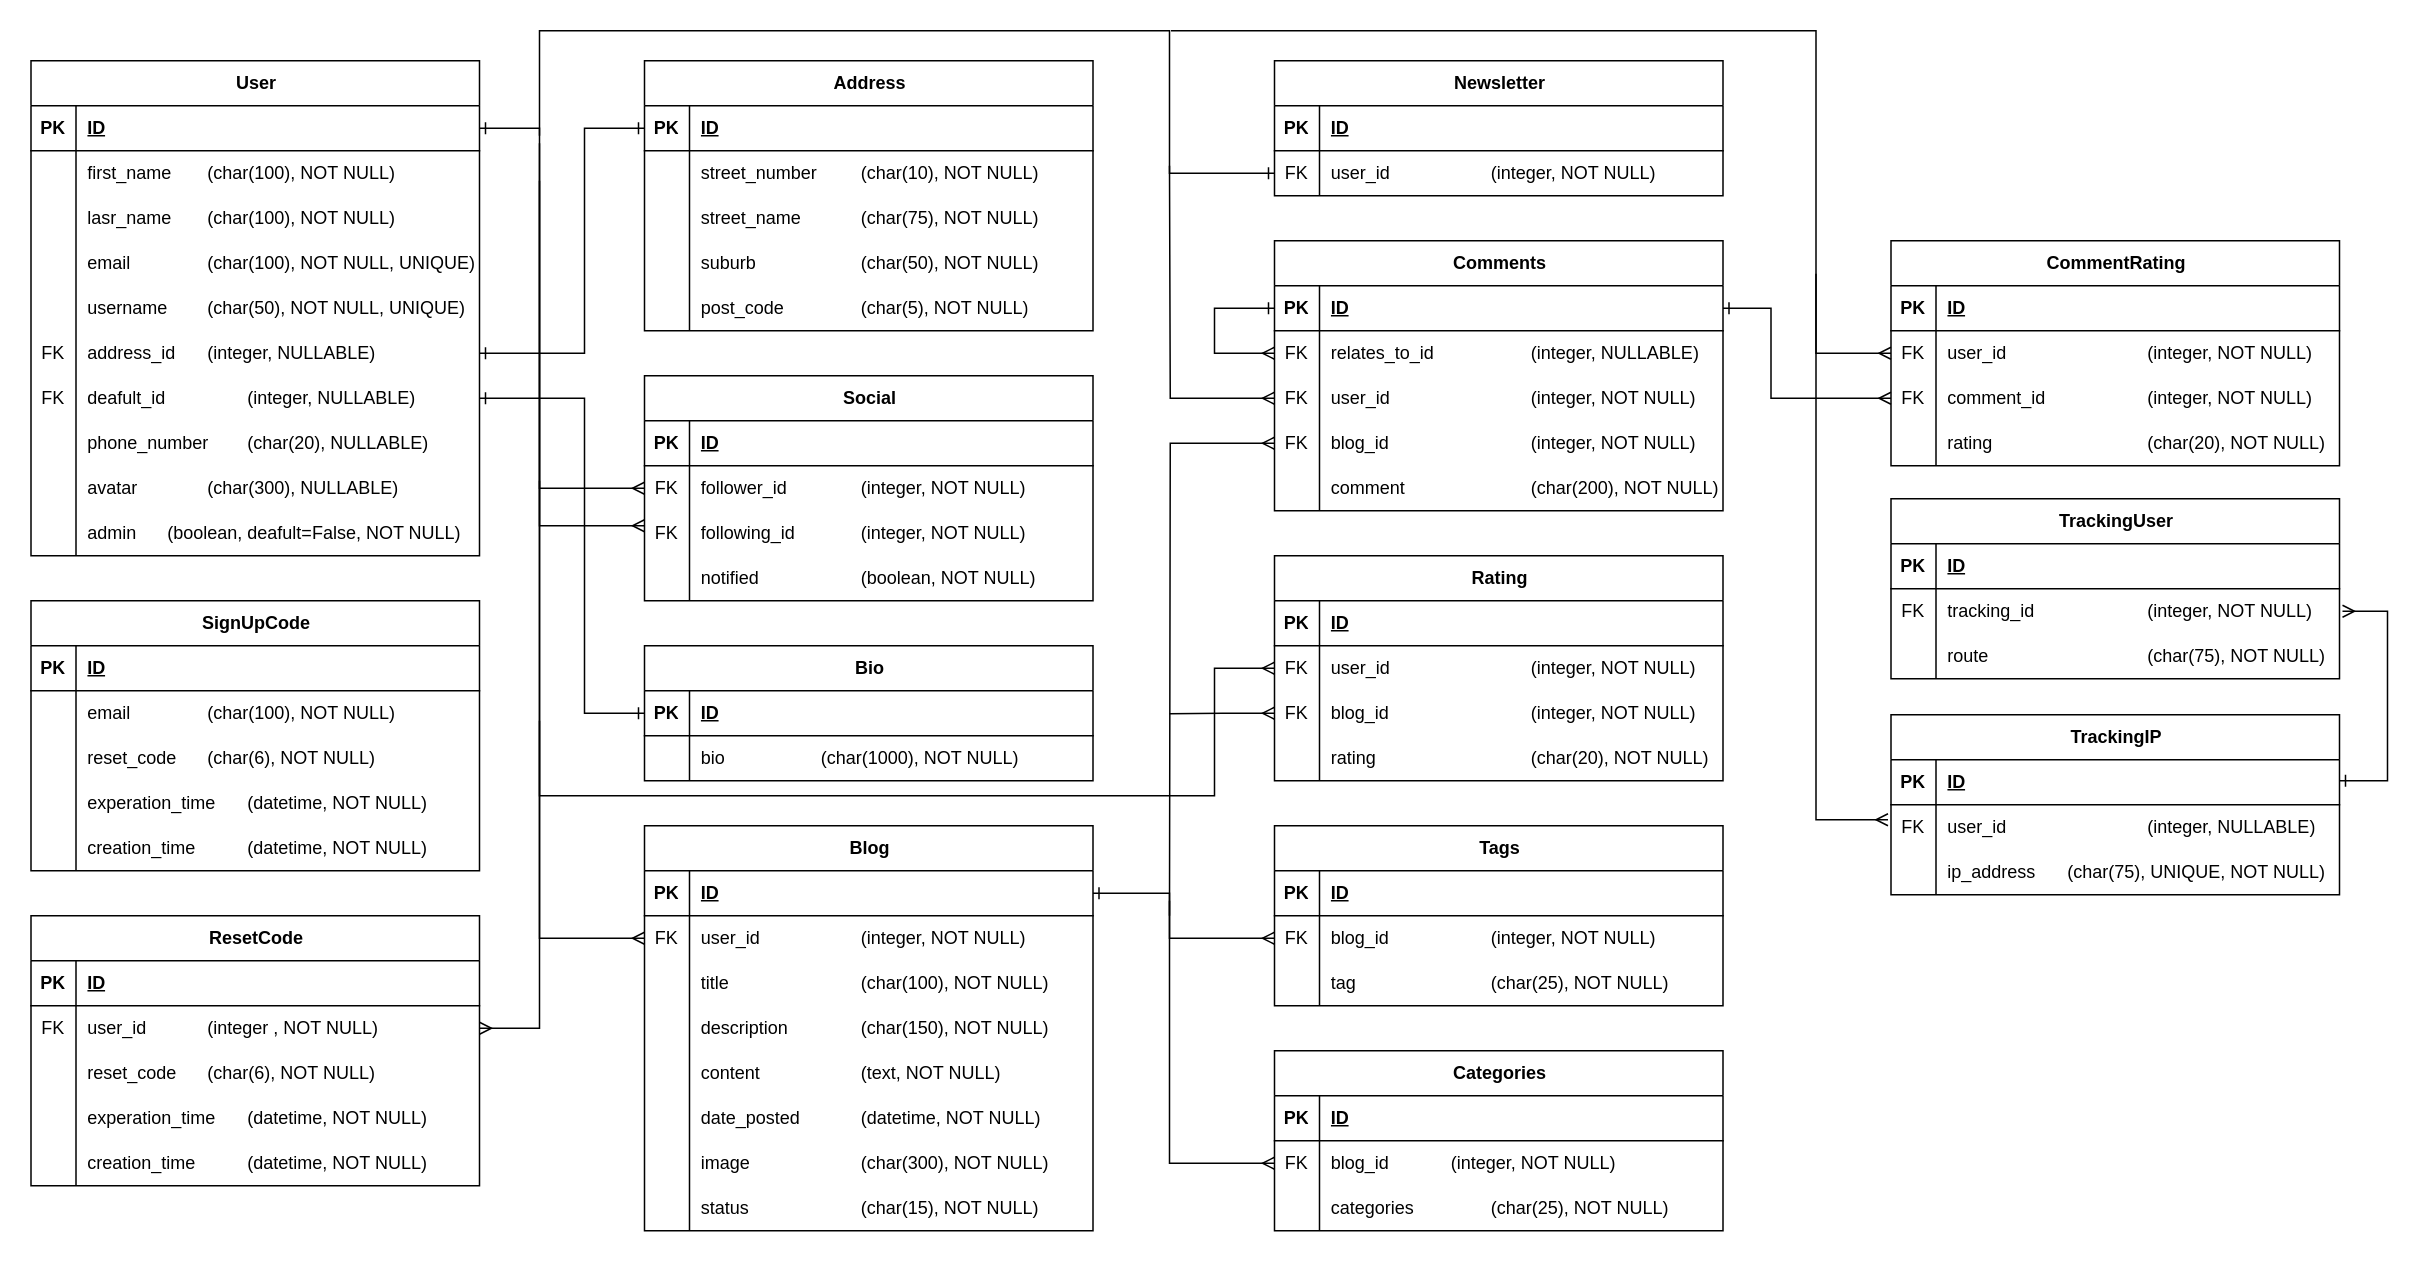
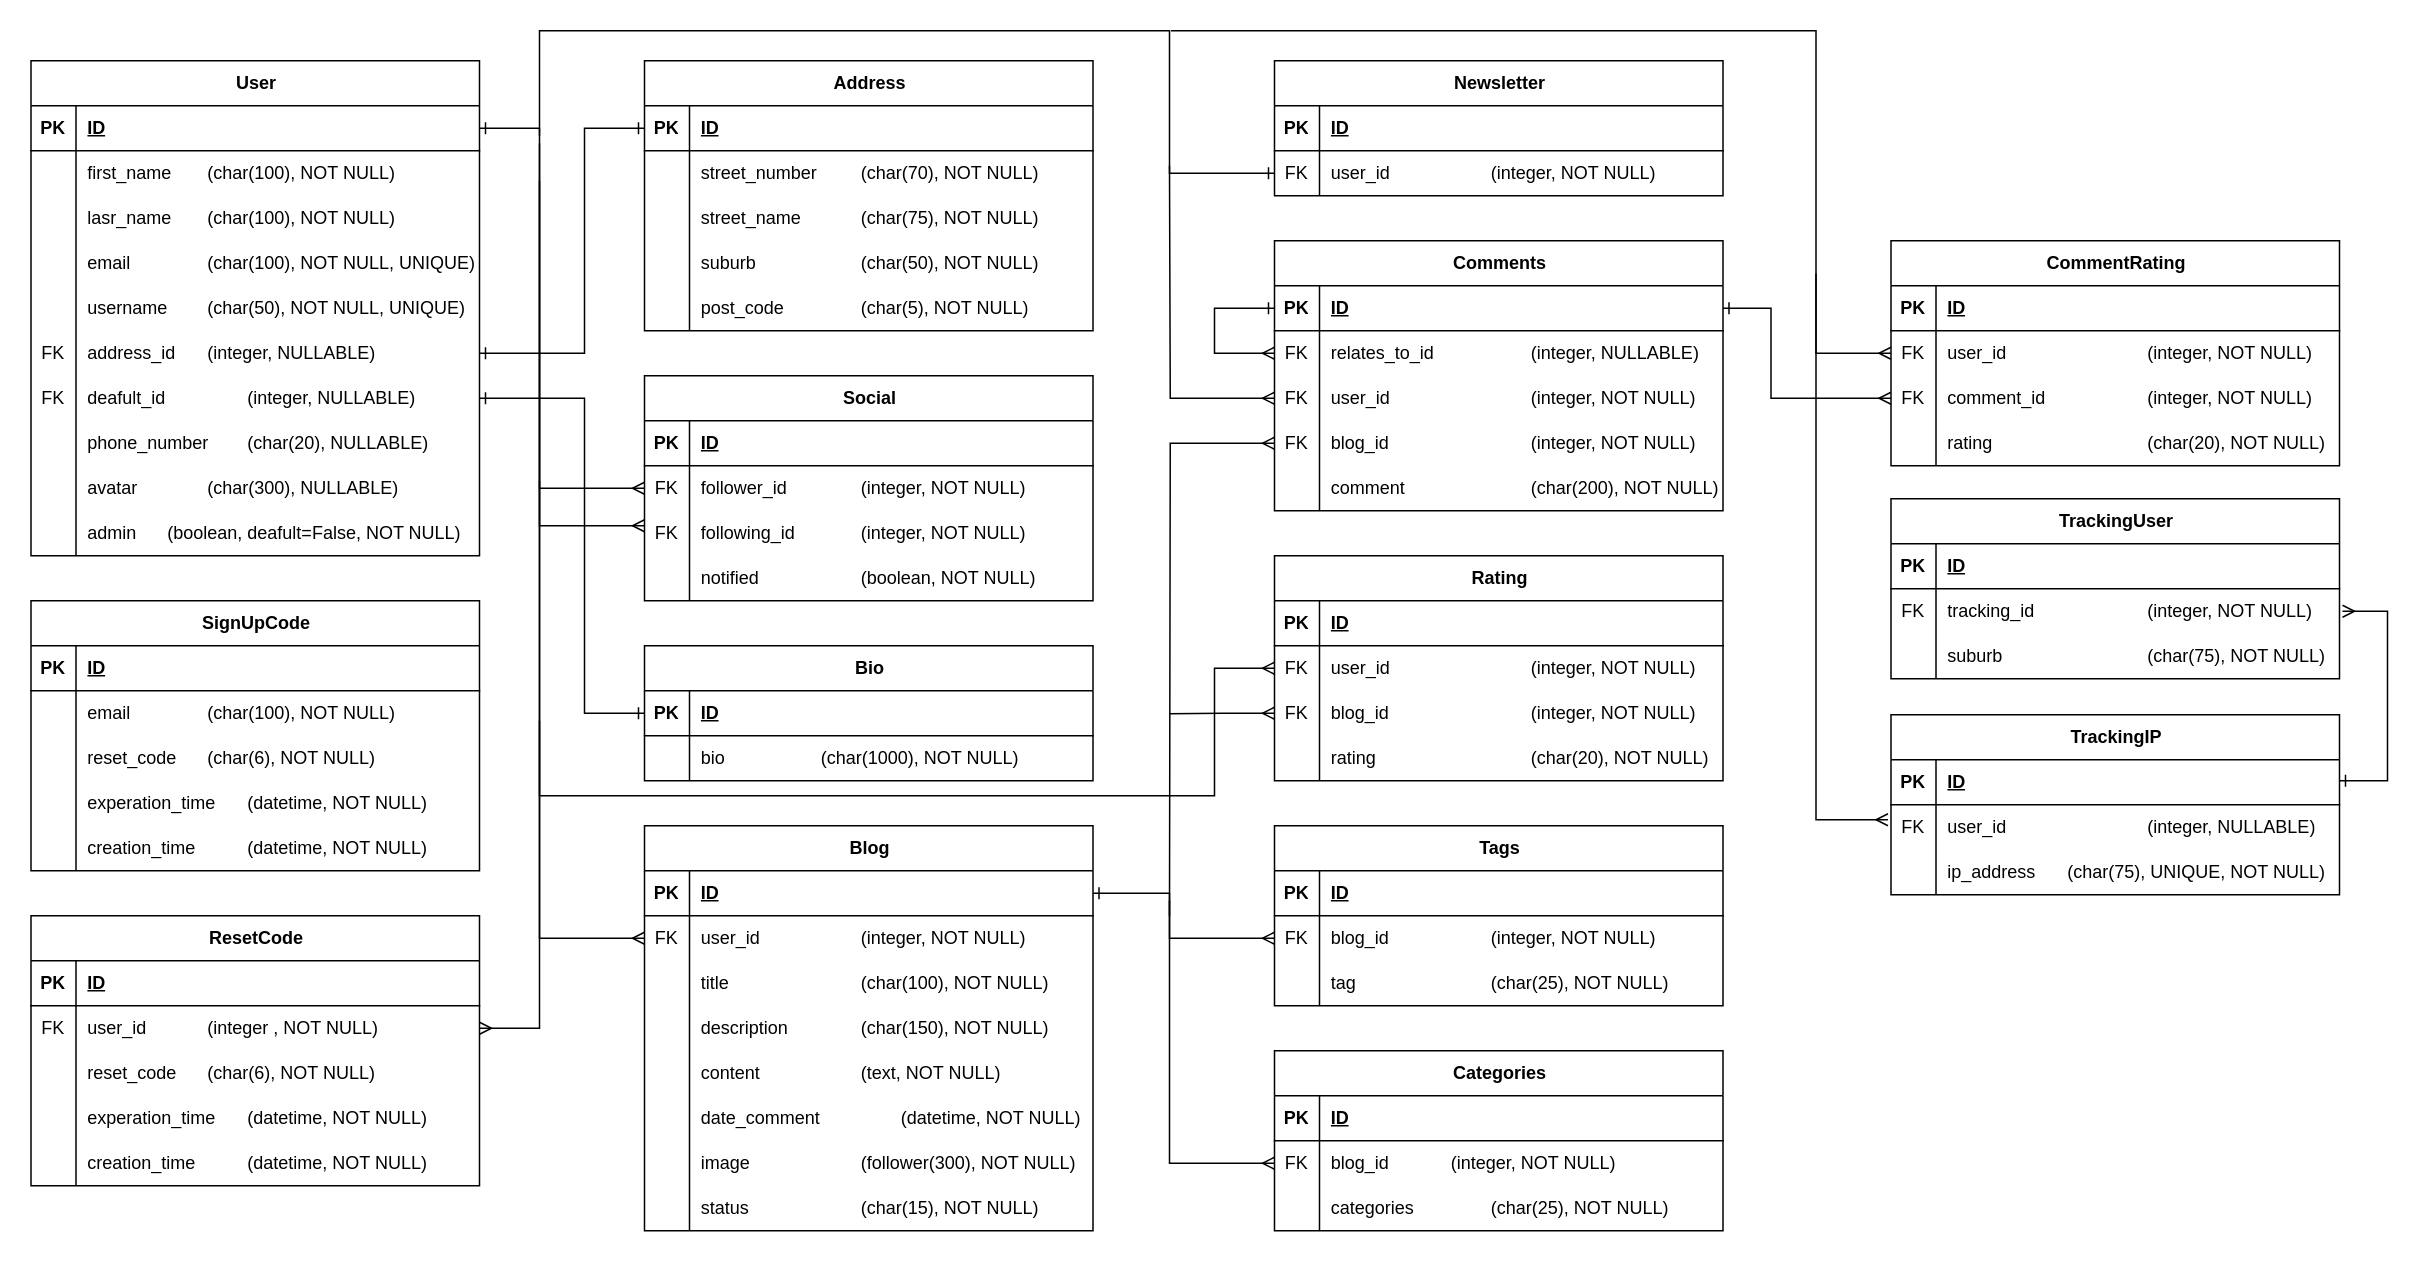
(871, 173) -> (871, 173)
(2087, 656) -> (2092, 656)
(858, 1118) -> (863, 1118)
(838, 1163) -> (854, 1163)
